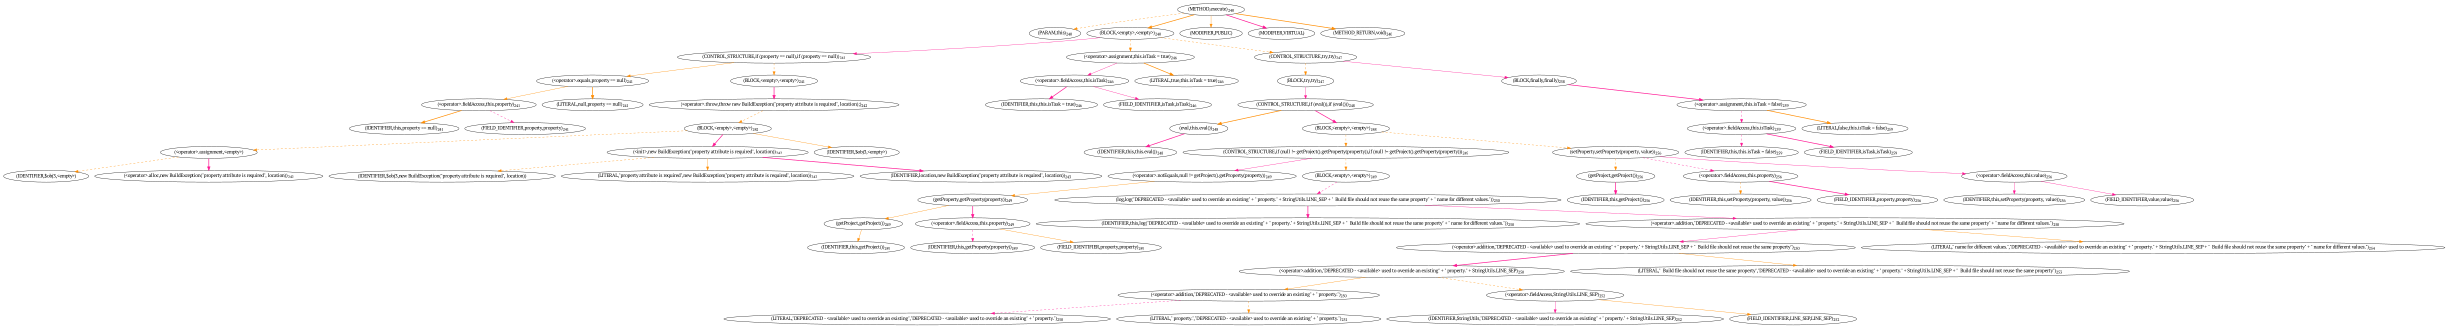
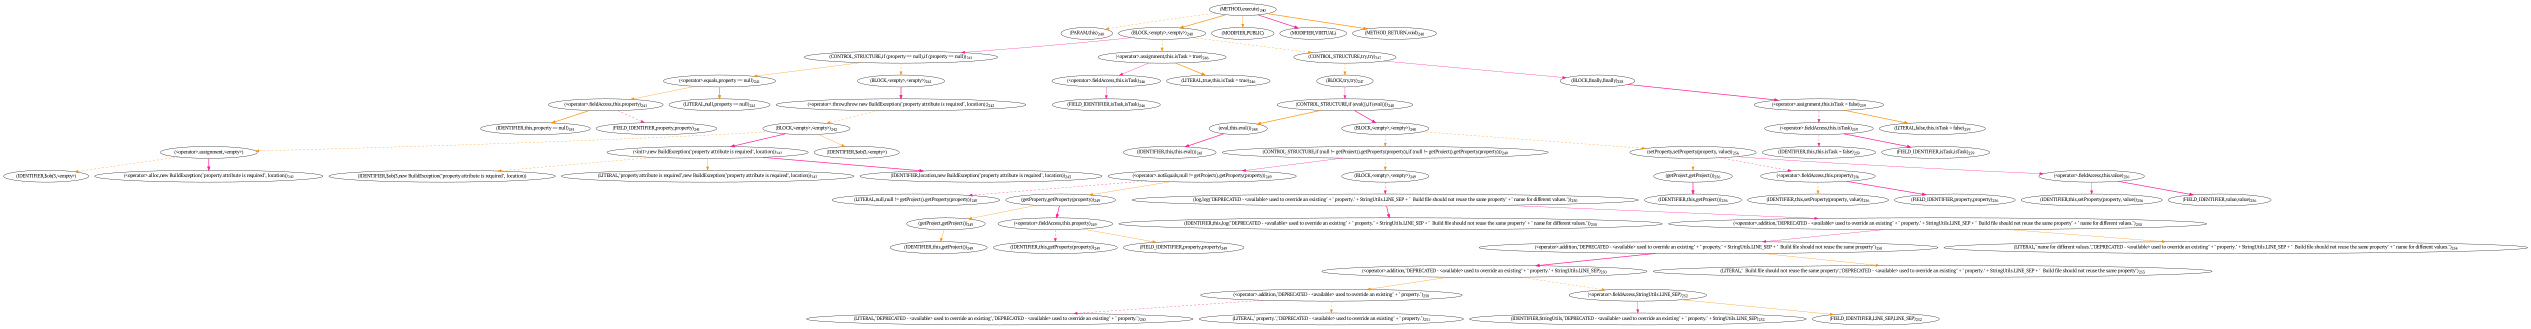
(1041, 105) -> none
(2077, 188) -> (2154, 188)
none -> (916, 200)
